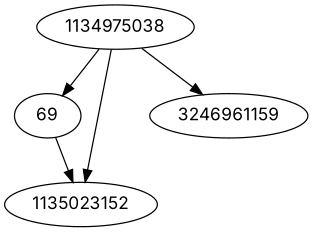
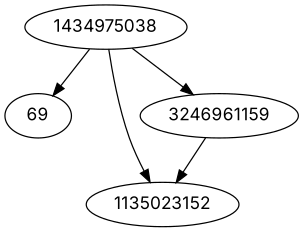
(115, 27) -> (106, 27)
(62, 154) -> (194, 155)
